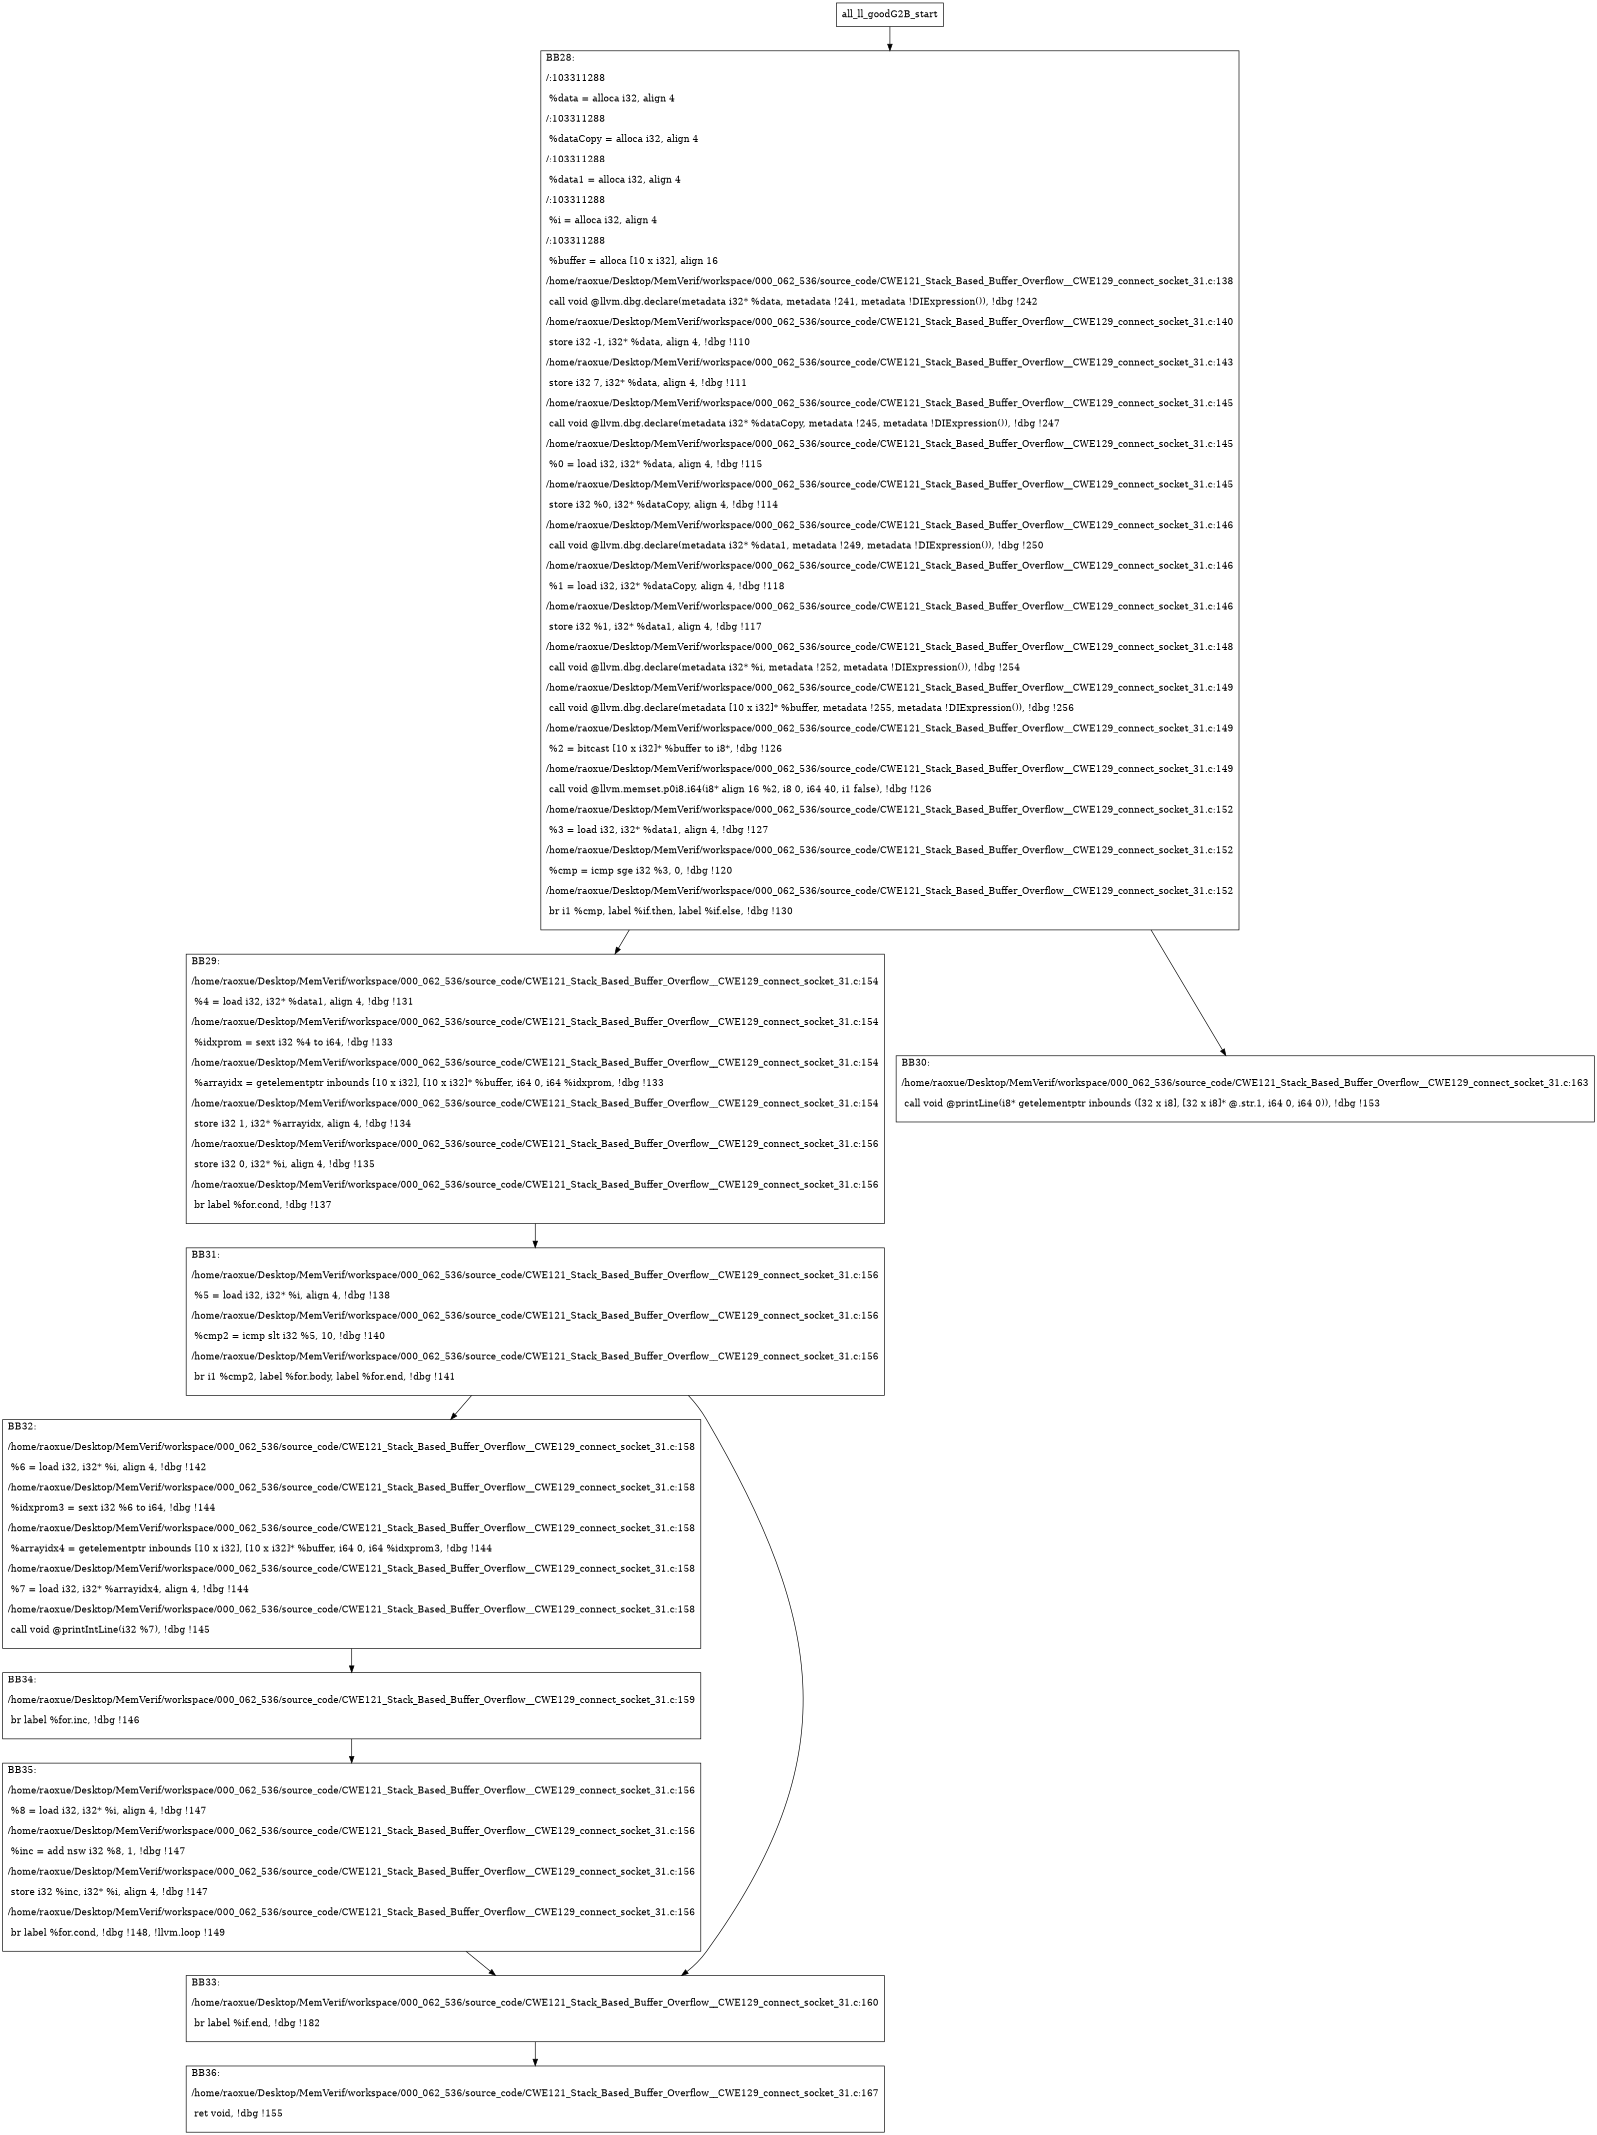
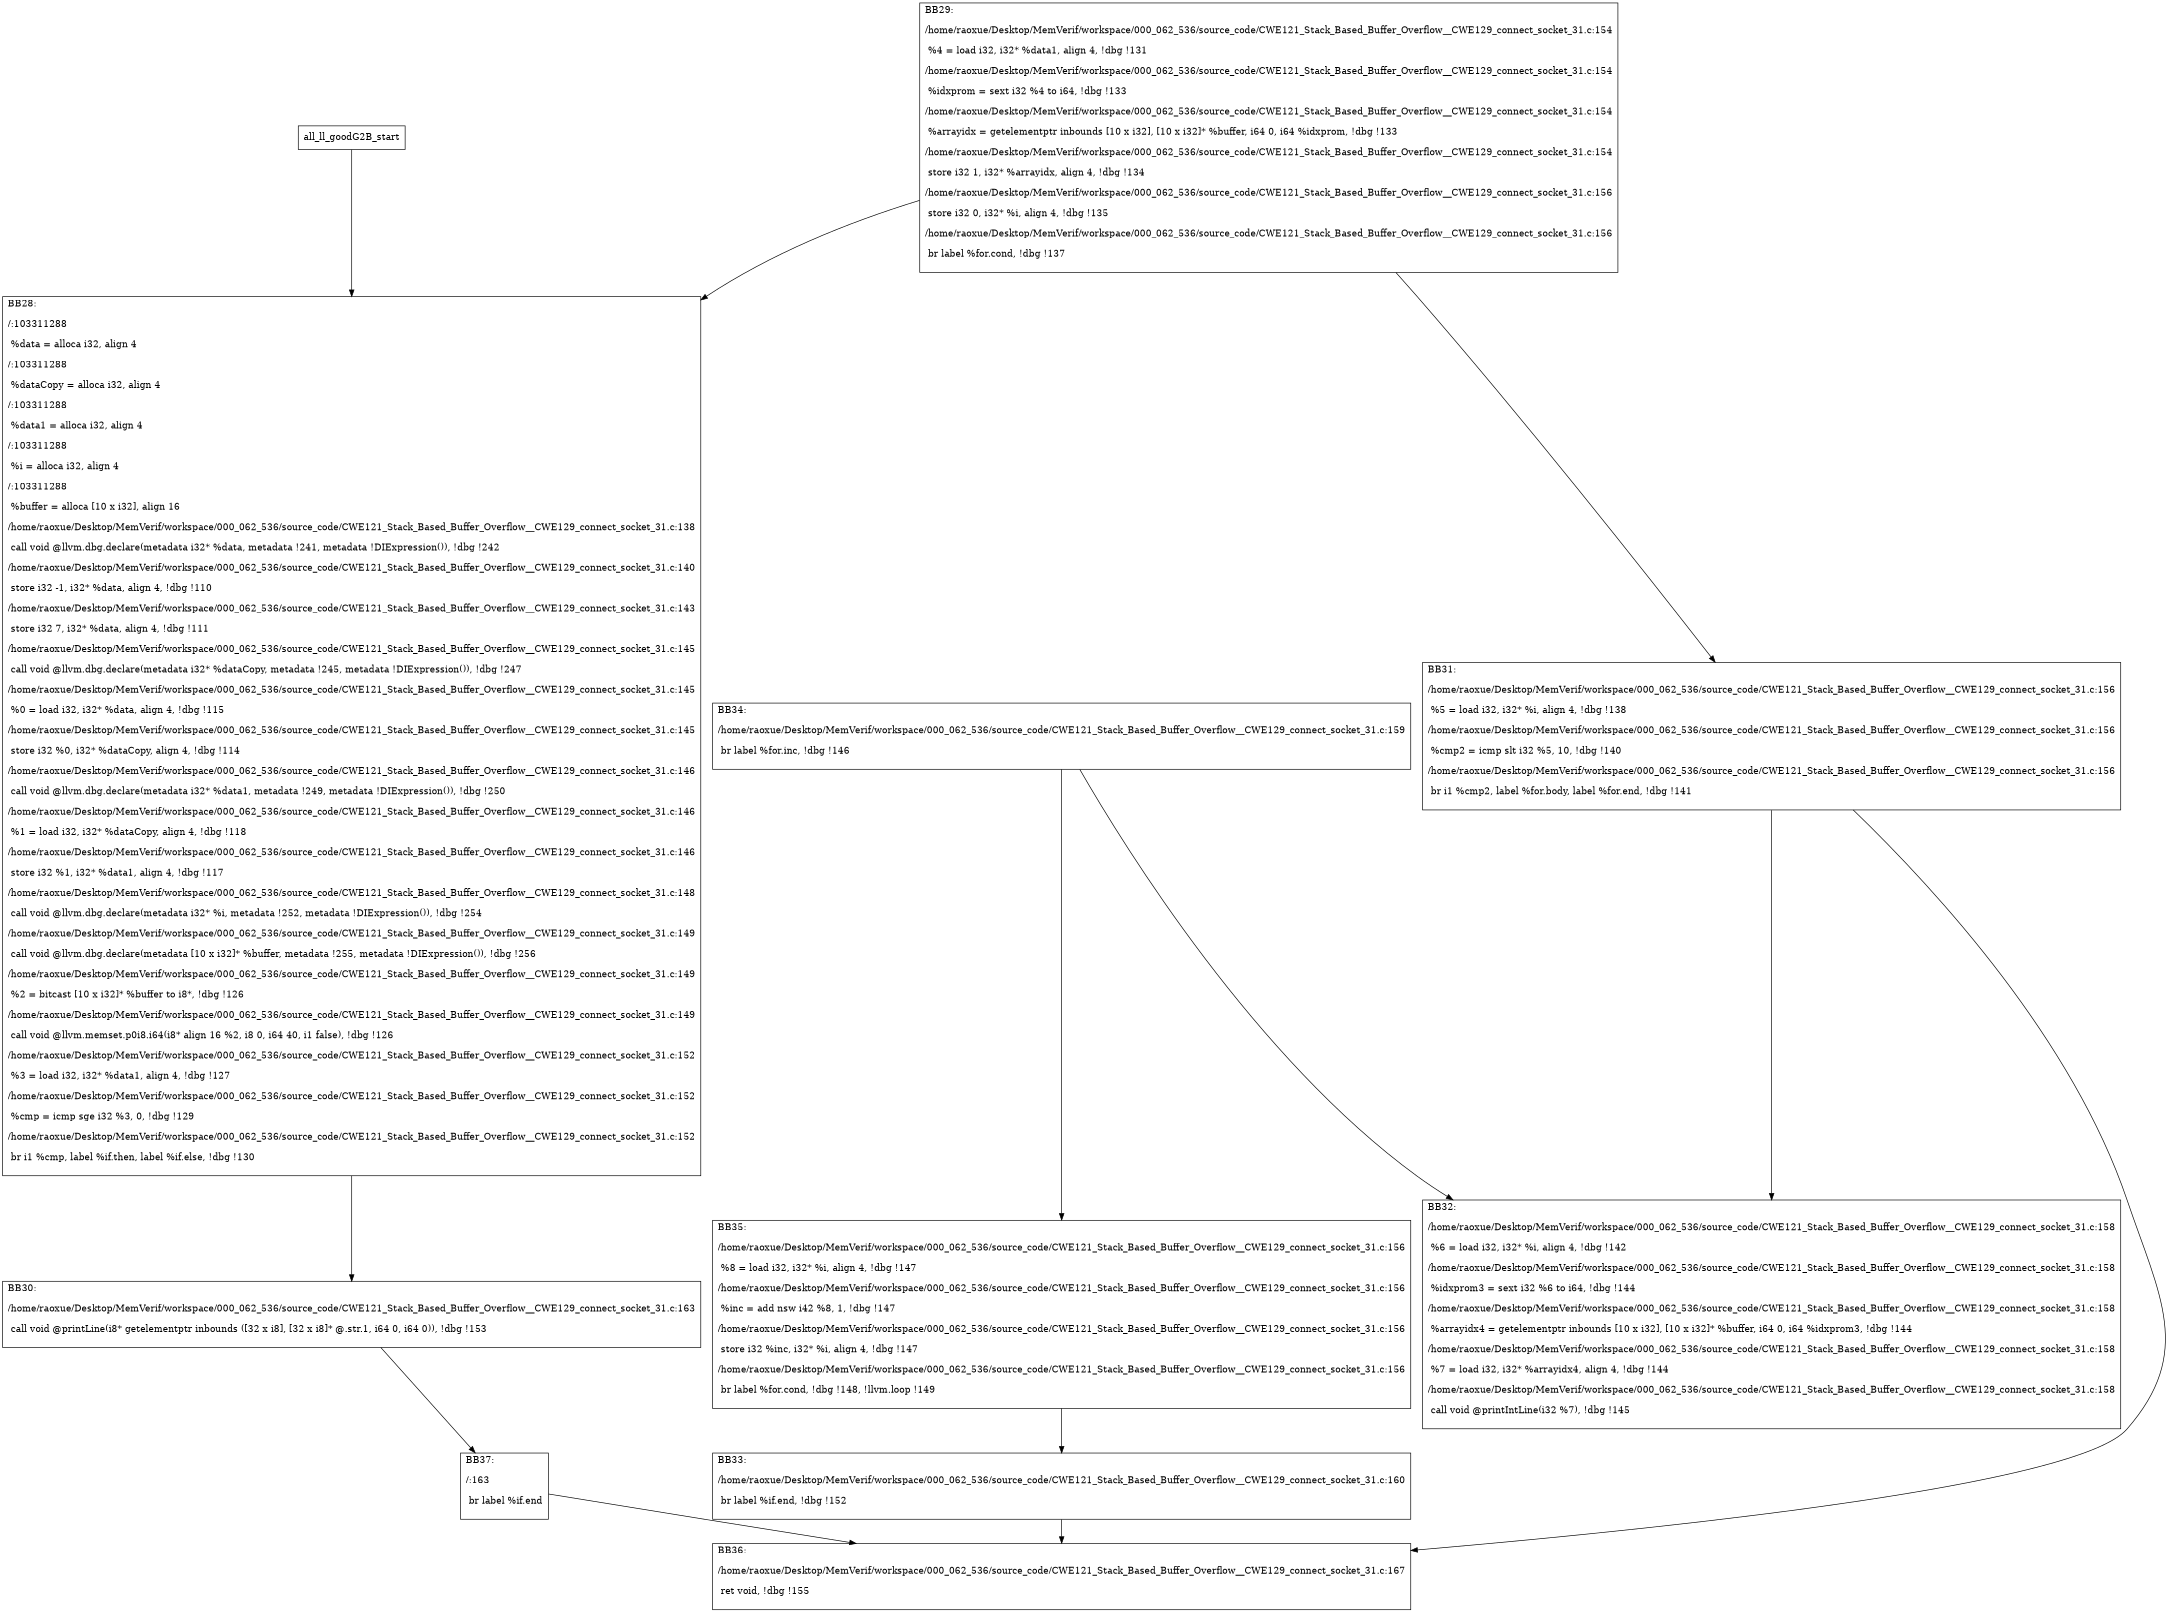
(639, 871) -> (101, 1117)
(624, 939) -> (809, 241)
none -> (504, 1486)
(352, 1657) -> (1241, 1003)
(802, 1686) -> (2127, 1428)
(97, 1852) -> (807, 1309)
(256, 2023) -> (782, 1501)
